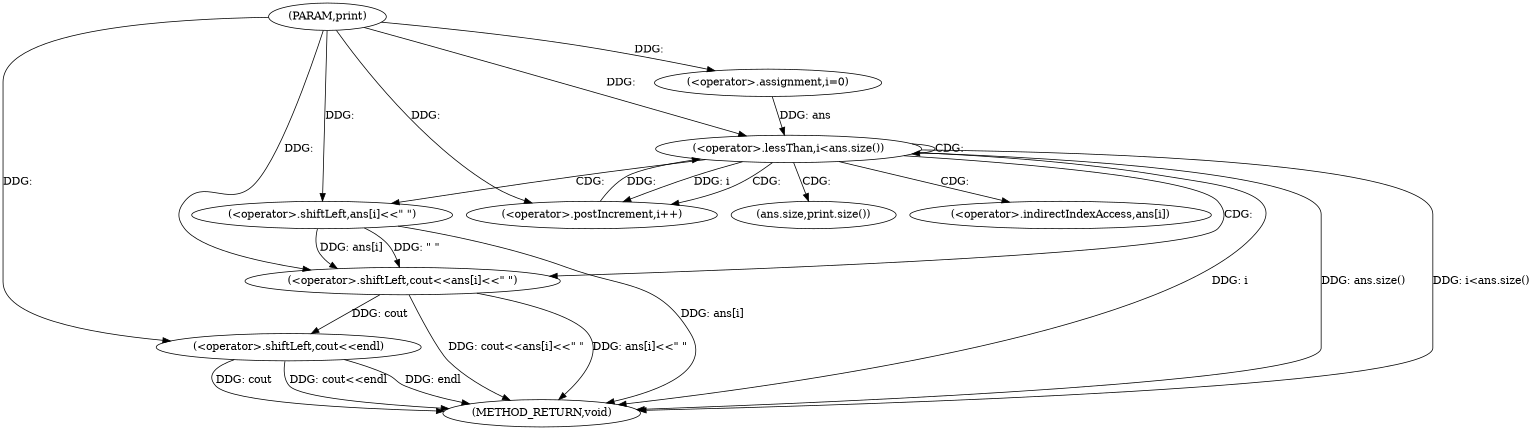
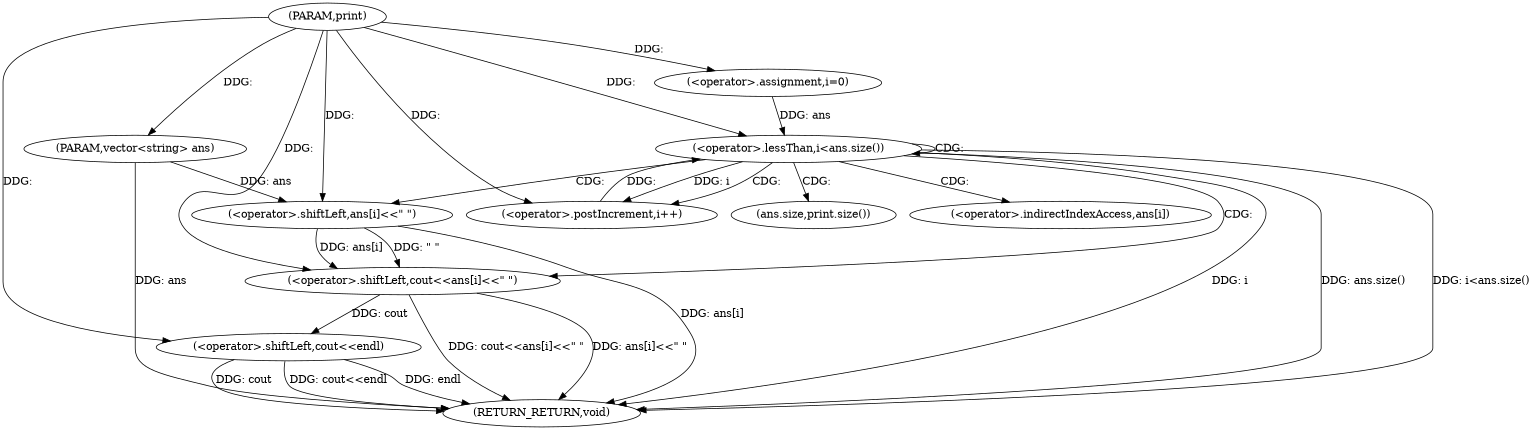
none -> (135, 149)
(542, 413) -> (542, 413)
